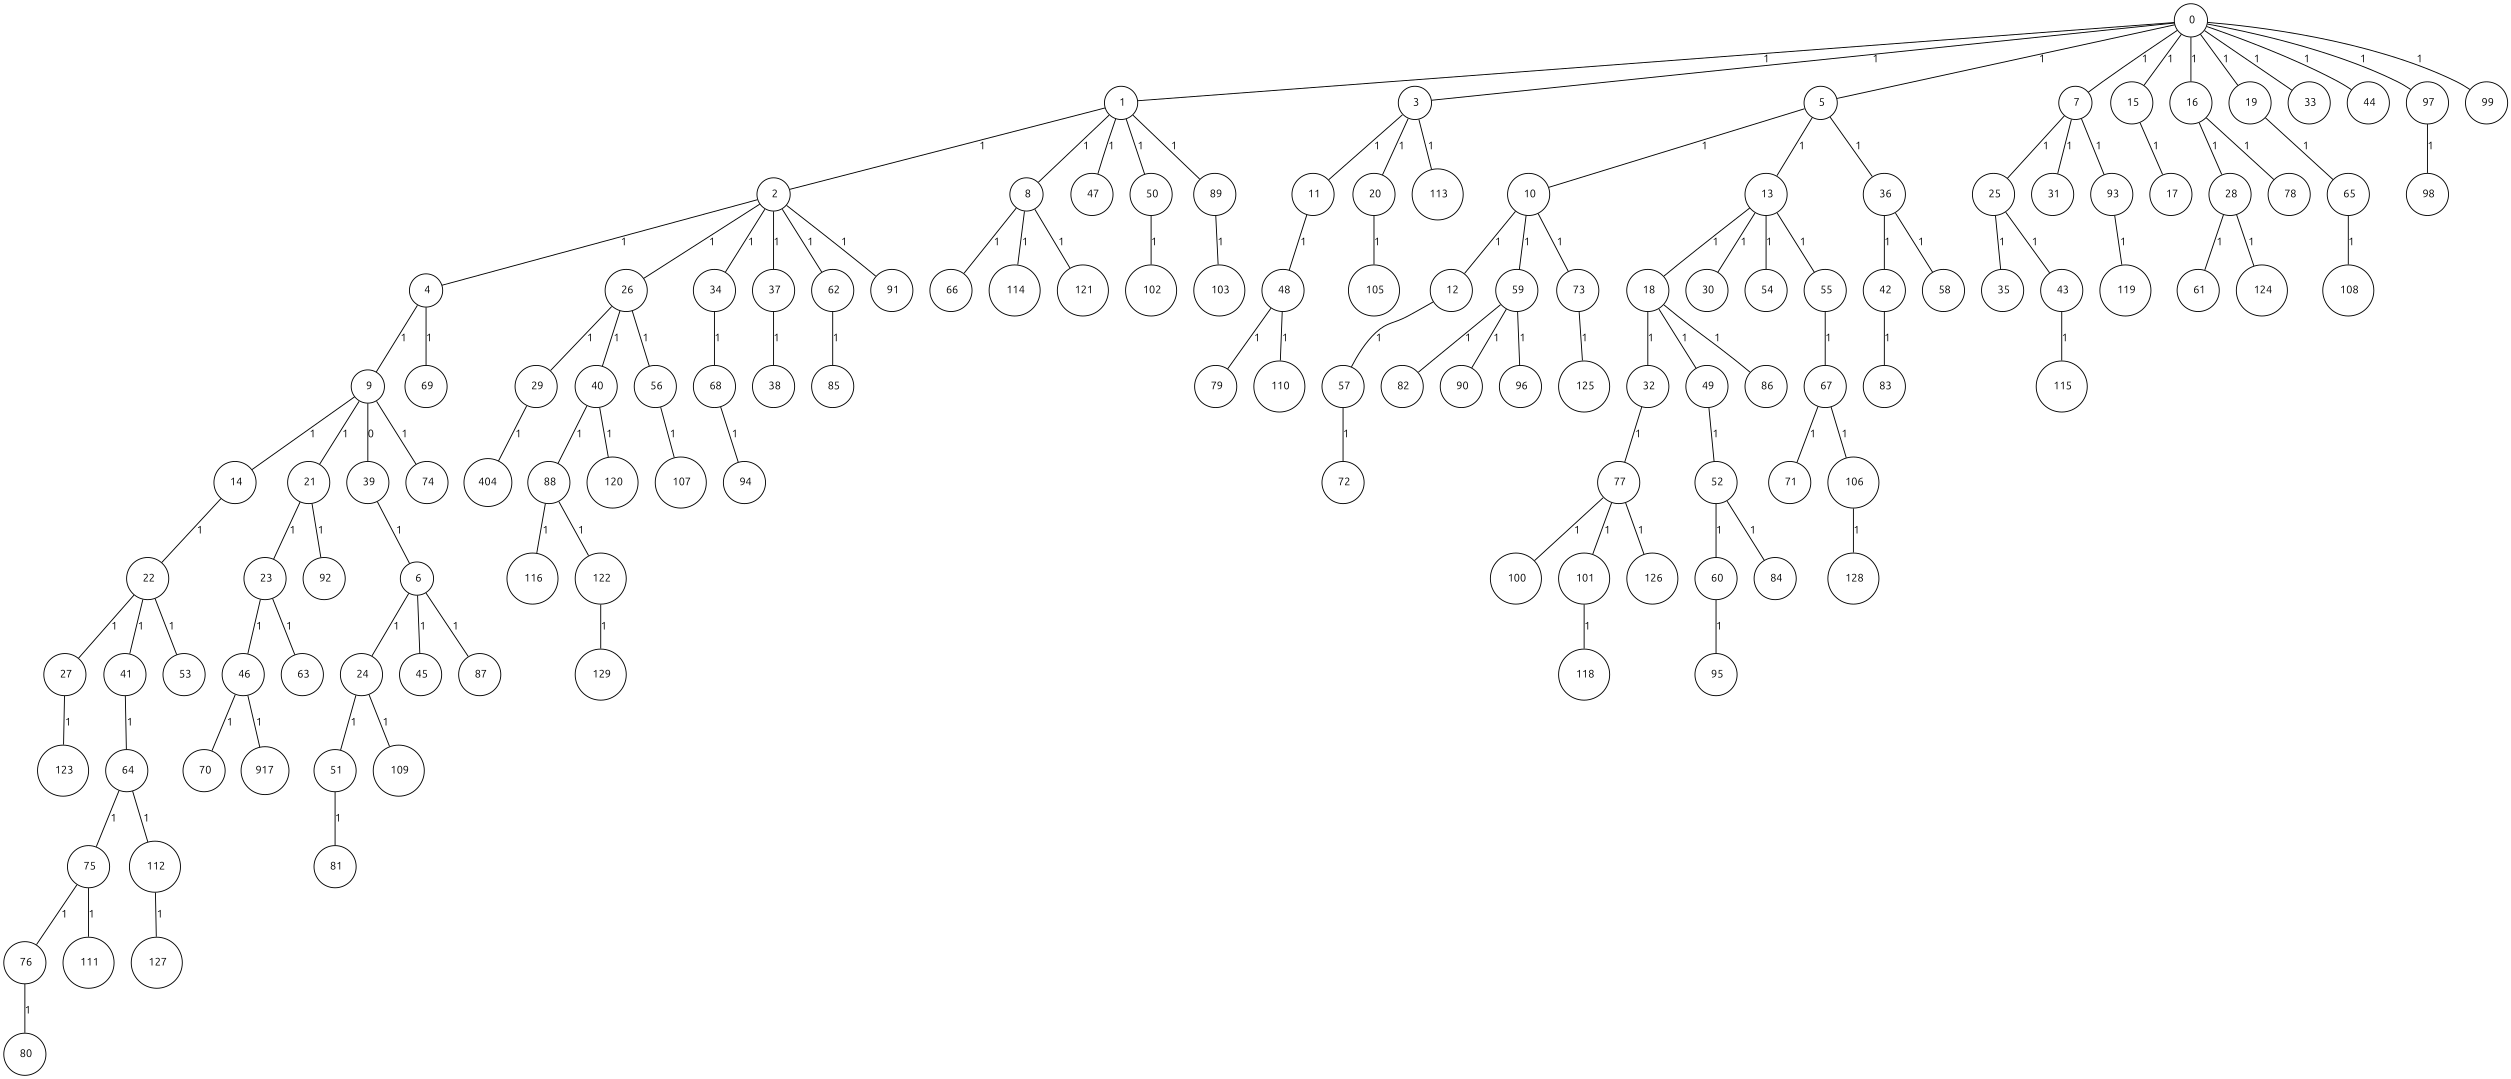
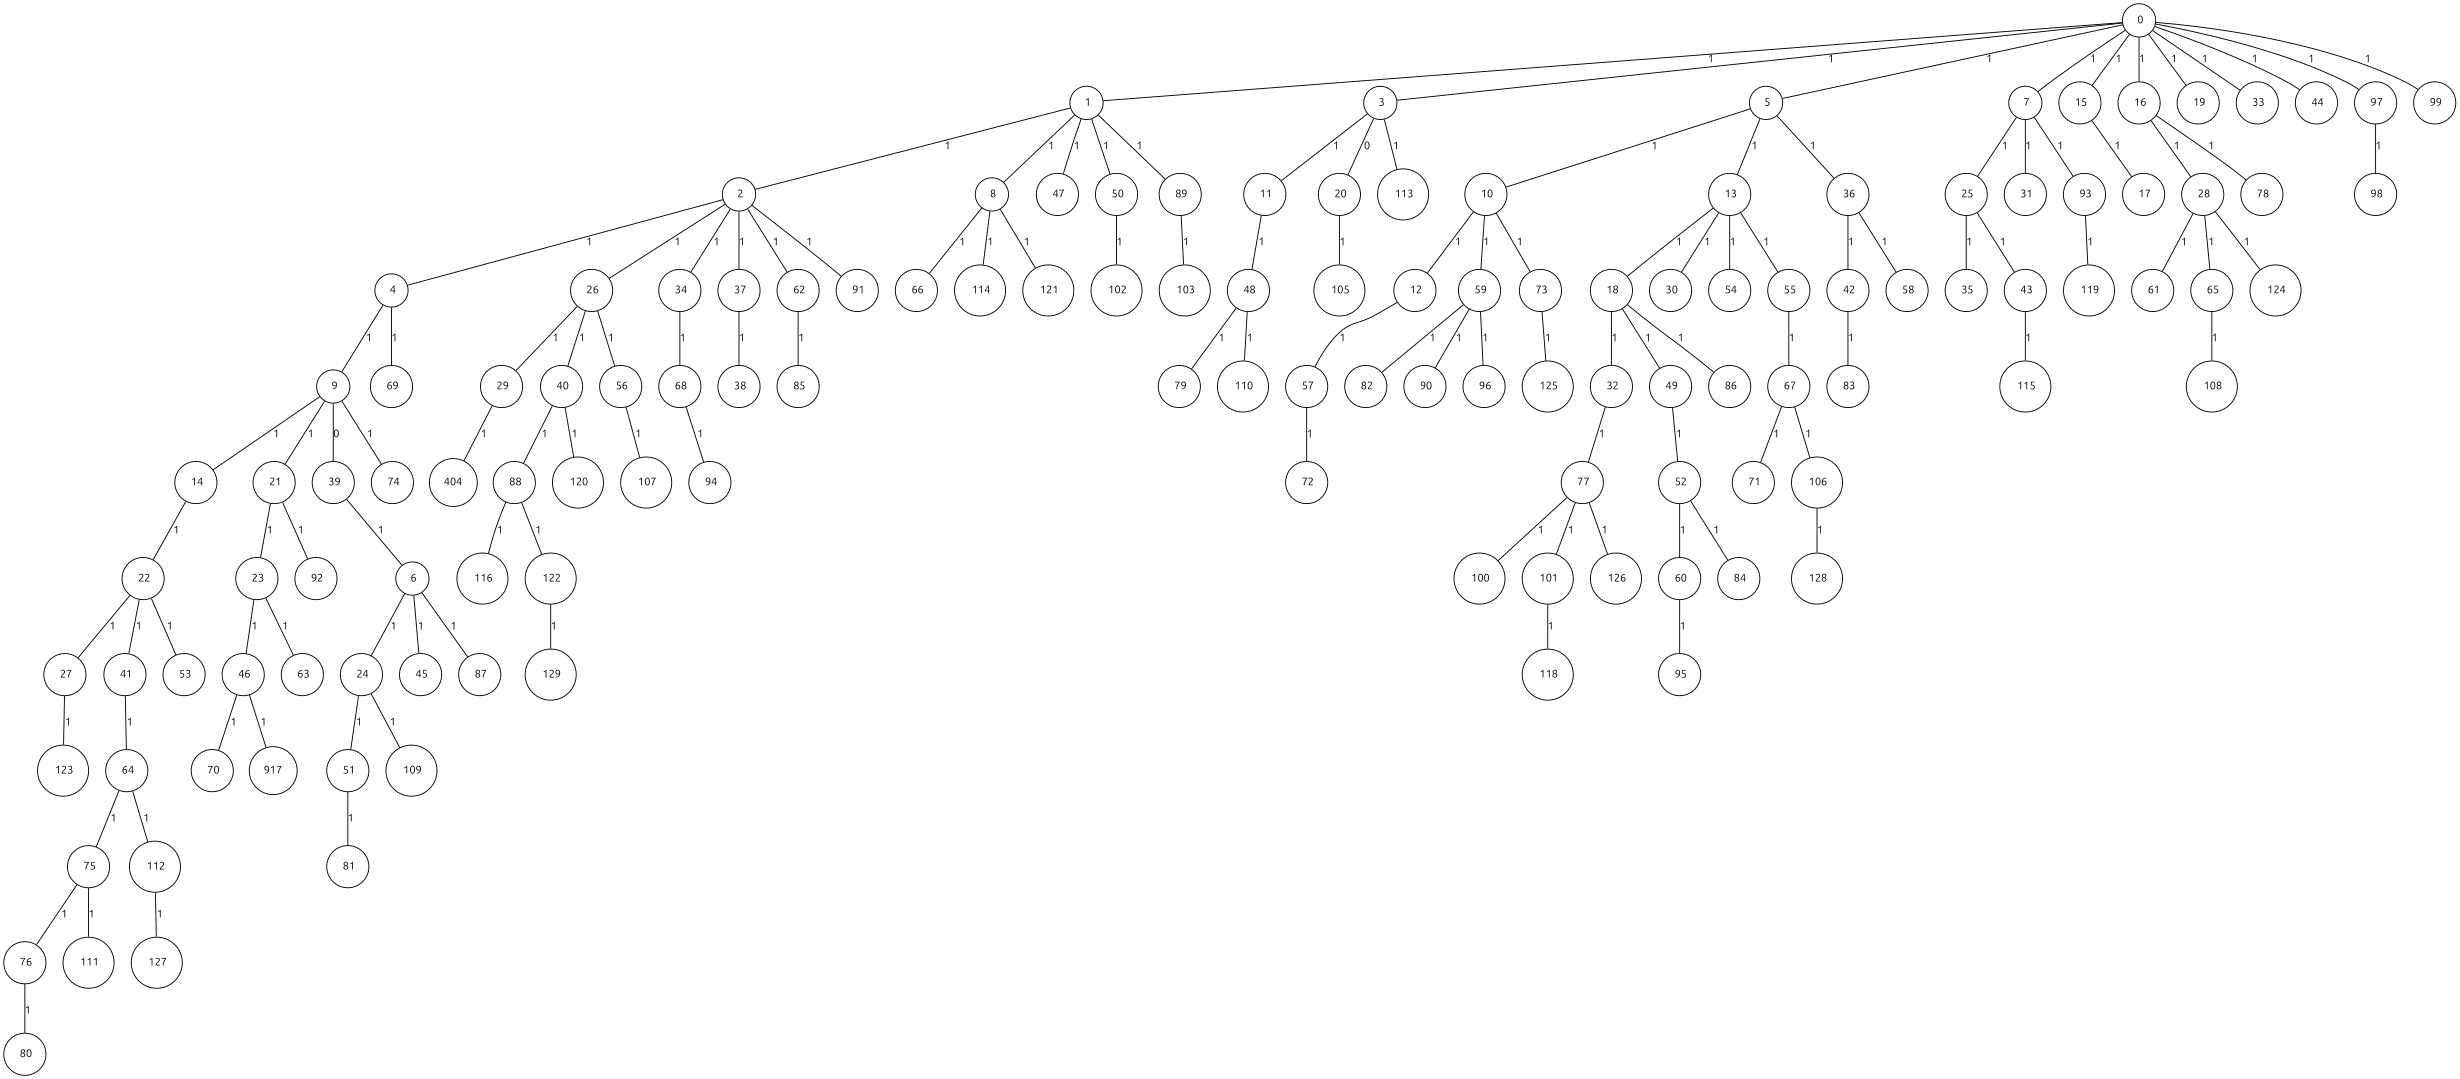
(1402, 146) -> (1367, 146)
(2299, 149) -> (2207, 242)
